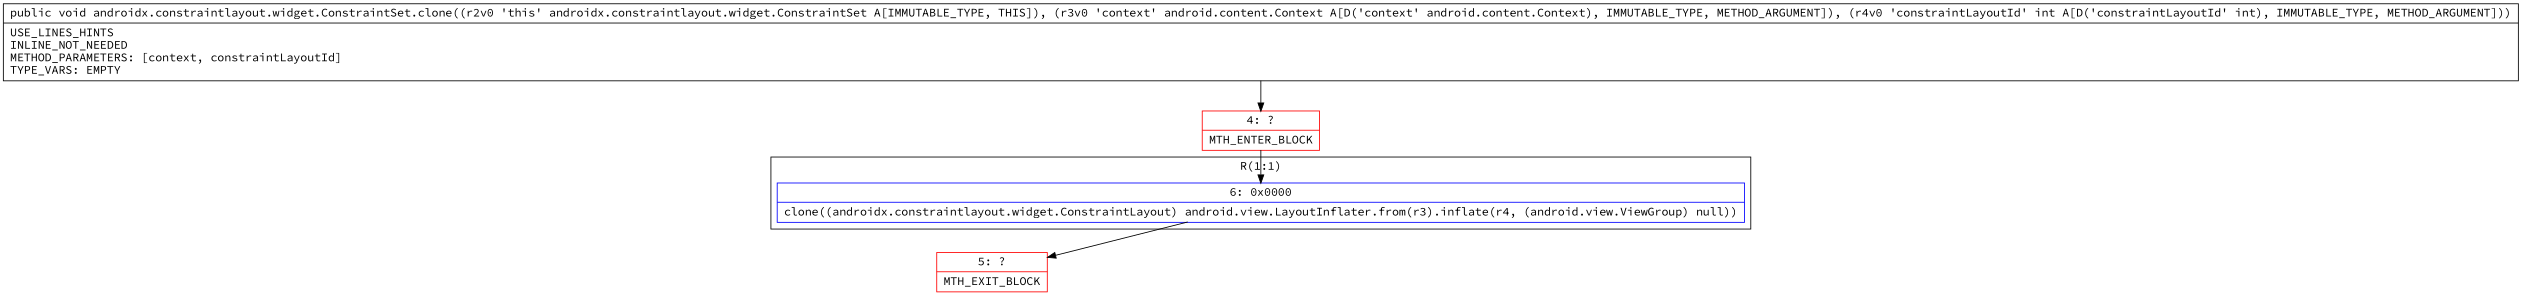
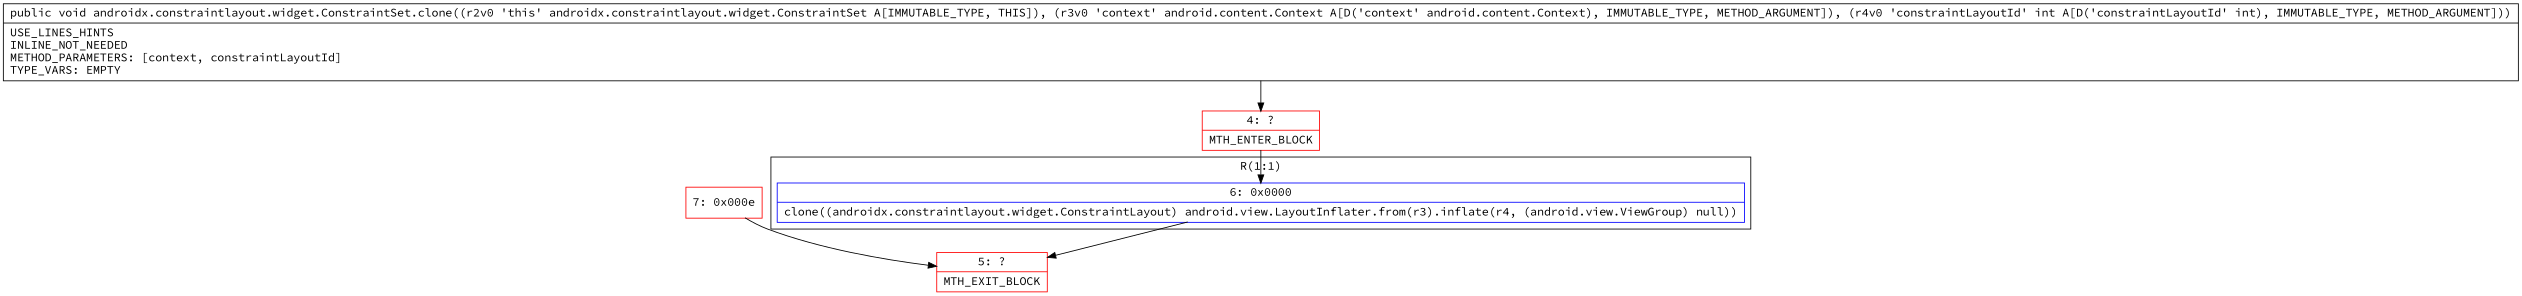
none -> (724, 203)
